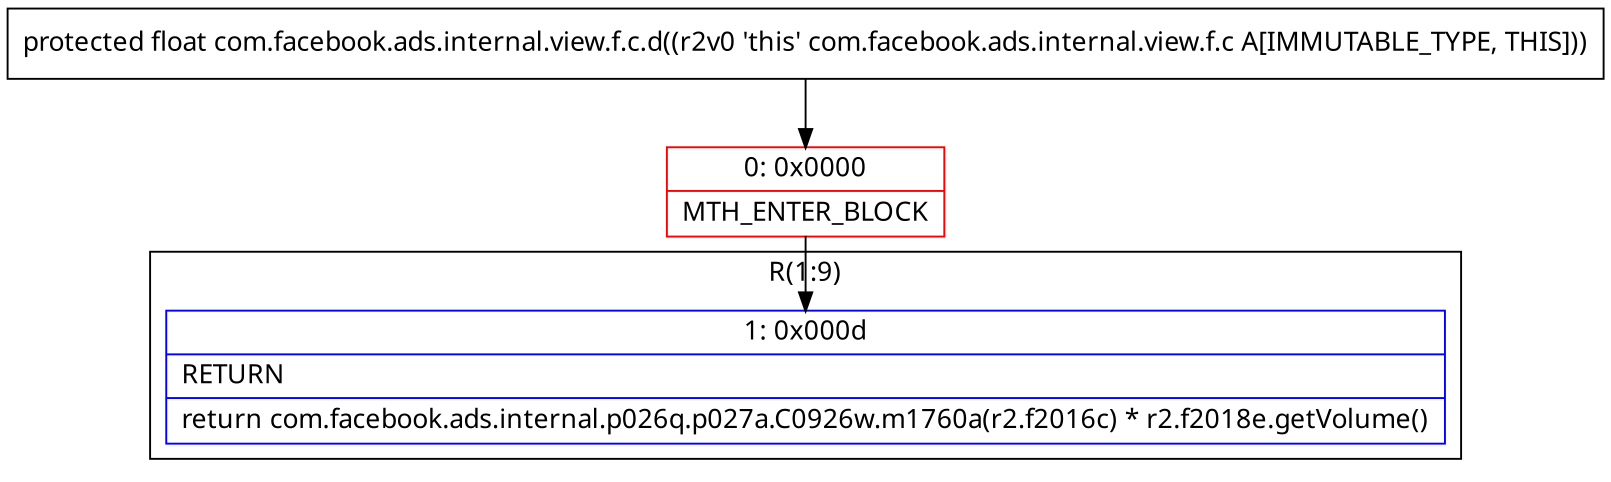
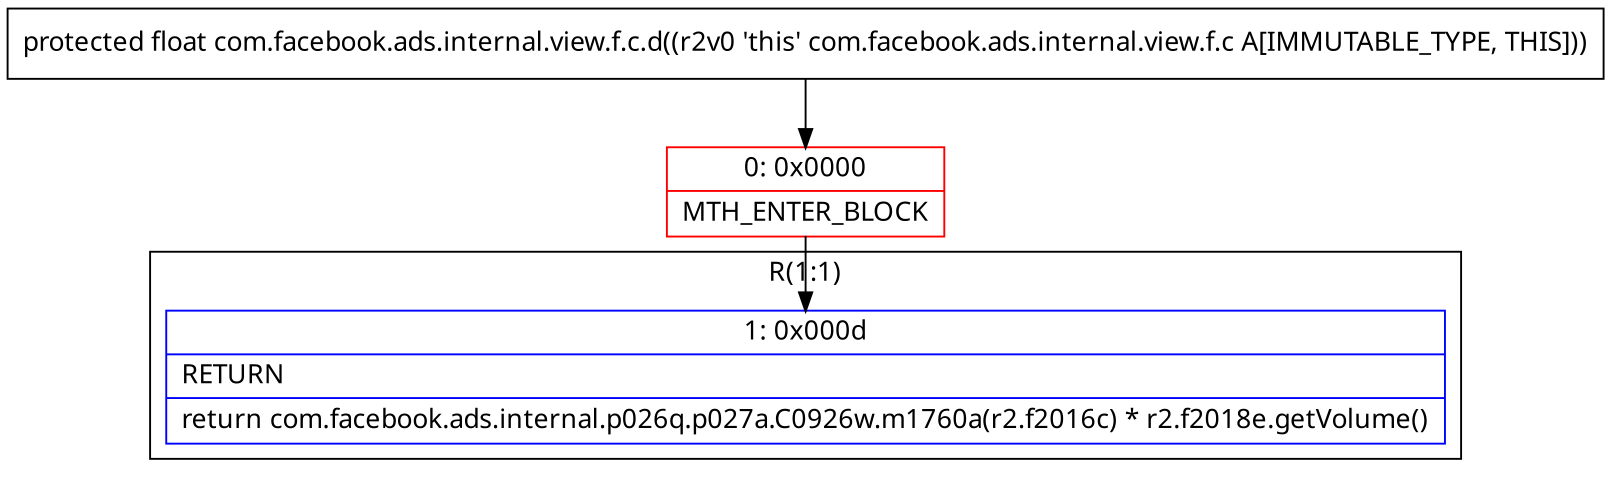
(806, 274) -> (806, 274)
